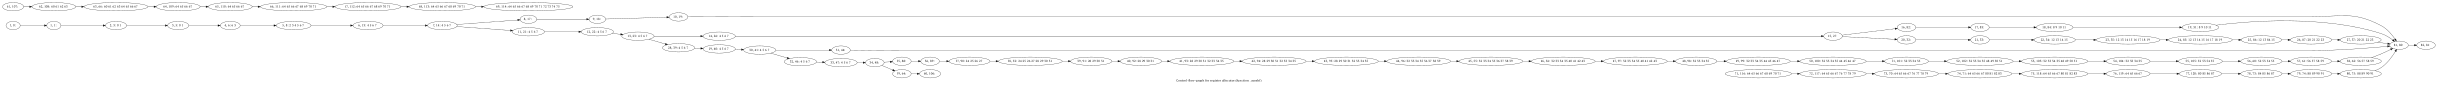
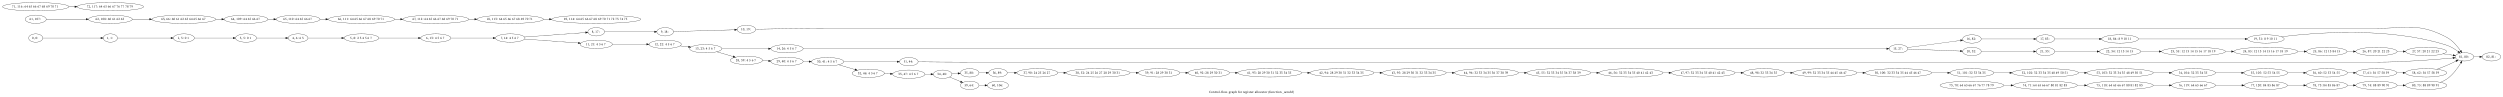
(1869, 74) -> none
(2200, 74) -> (2266, 85)
